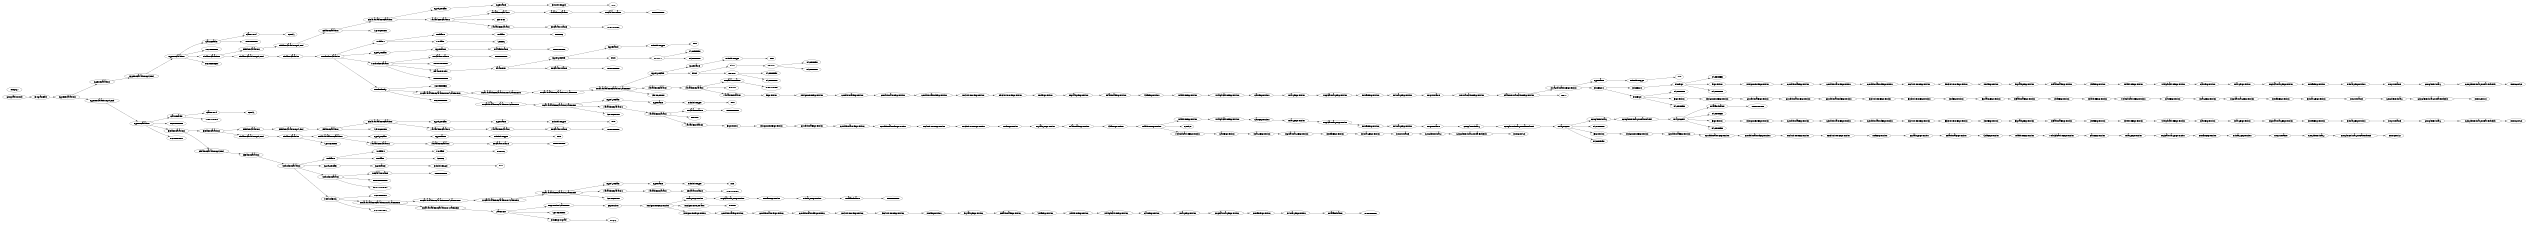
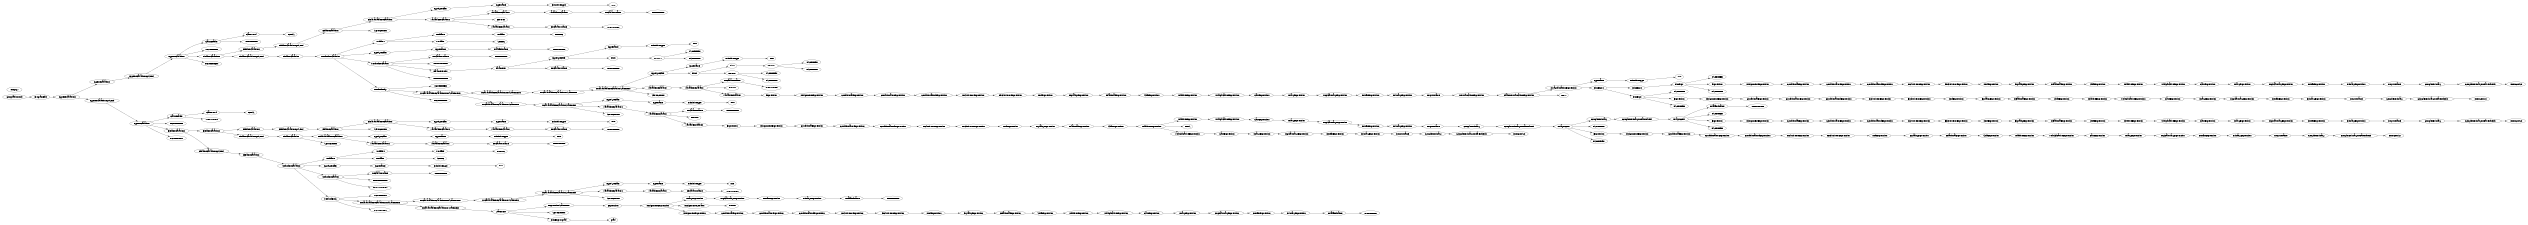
(1188, 127) -> (1188, 127)
(613, 220) -> (613, 220)
